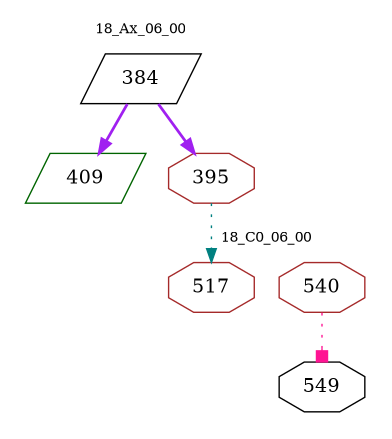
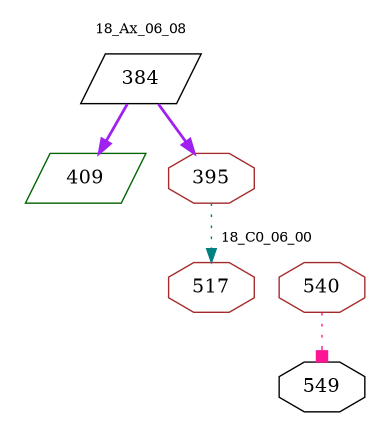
(141, 30) -> (141, 30)
